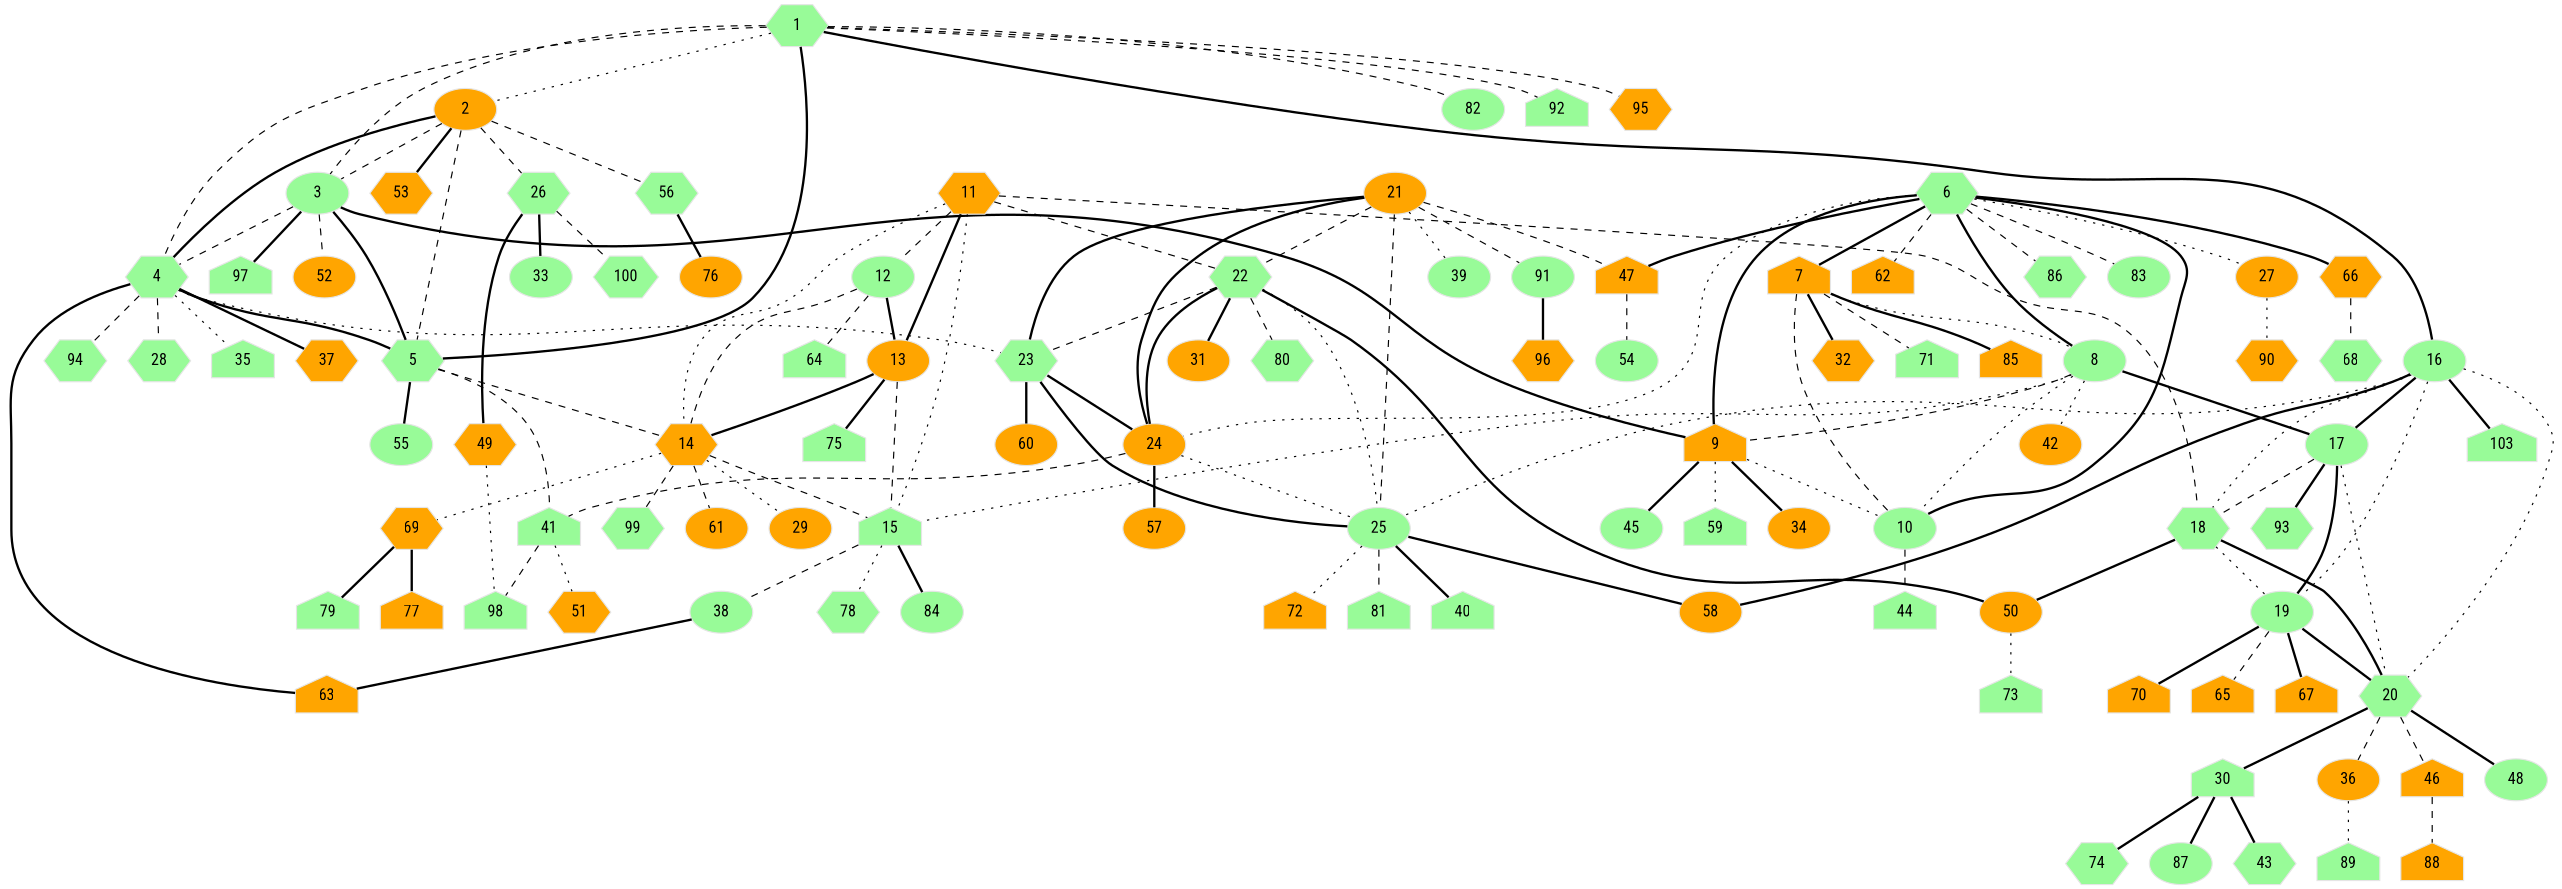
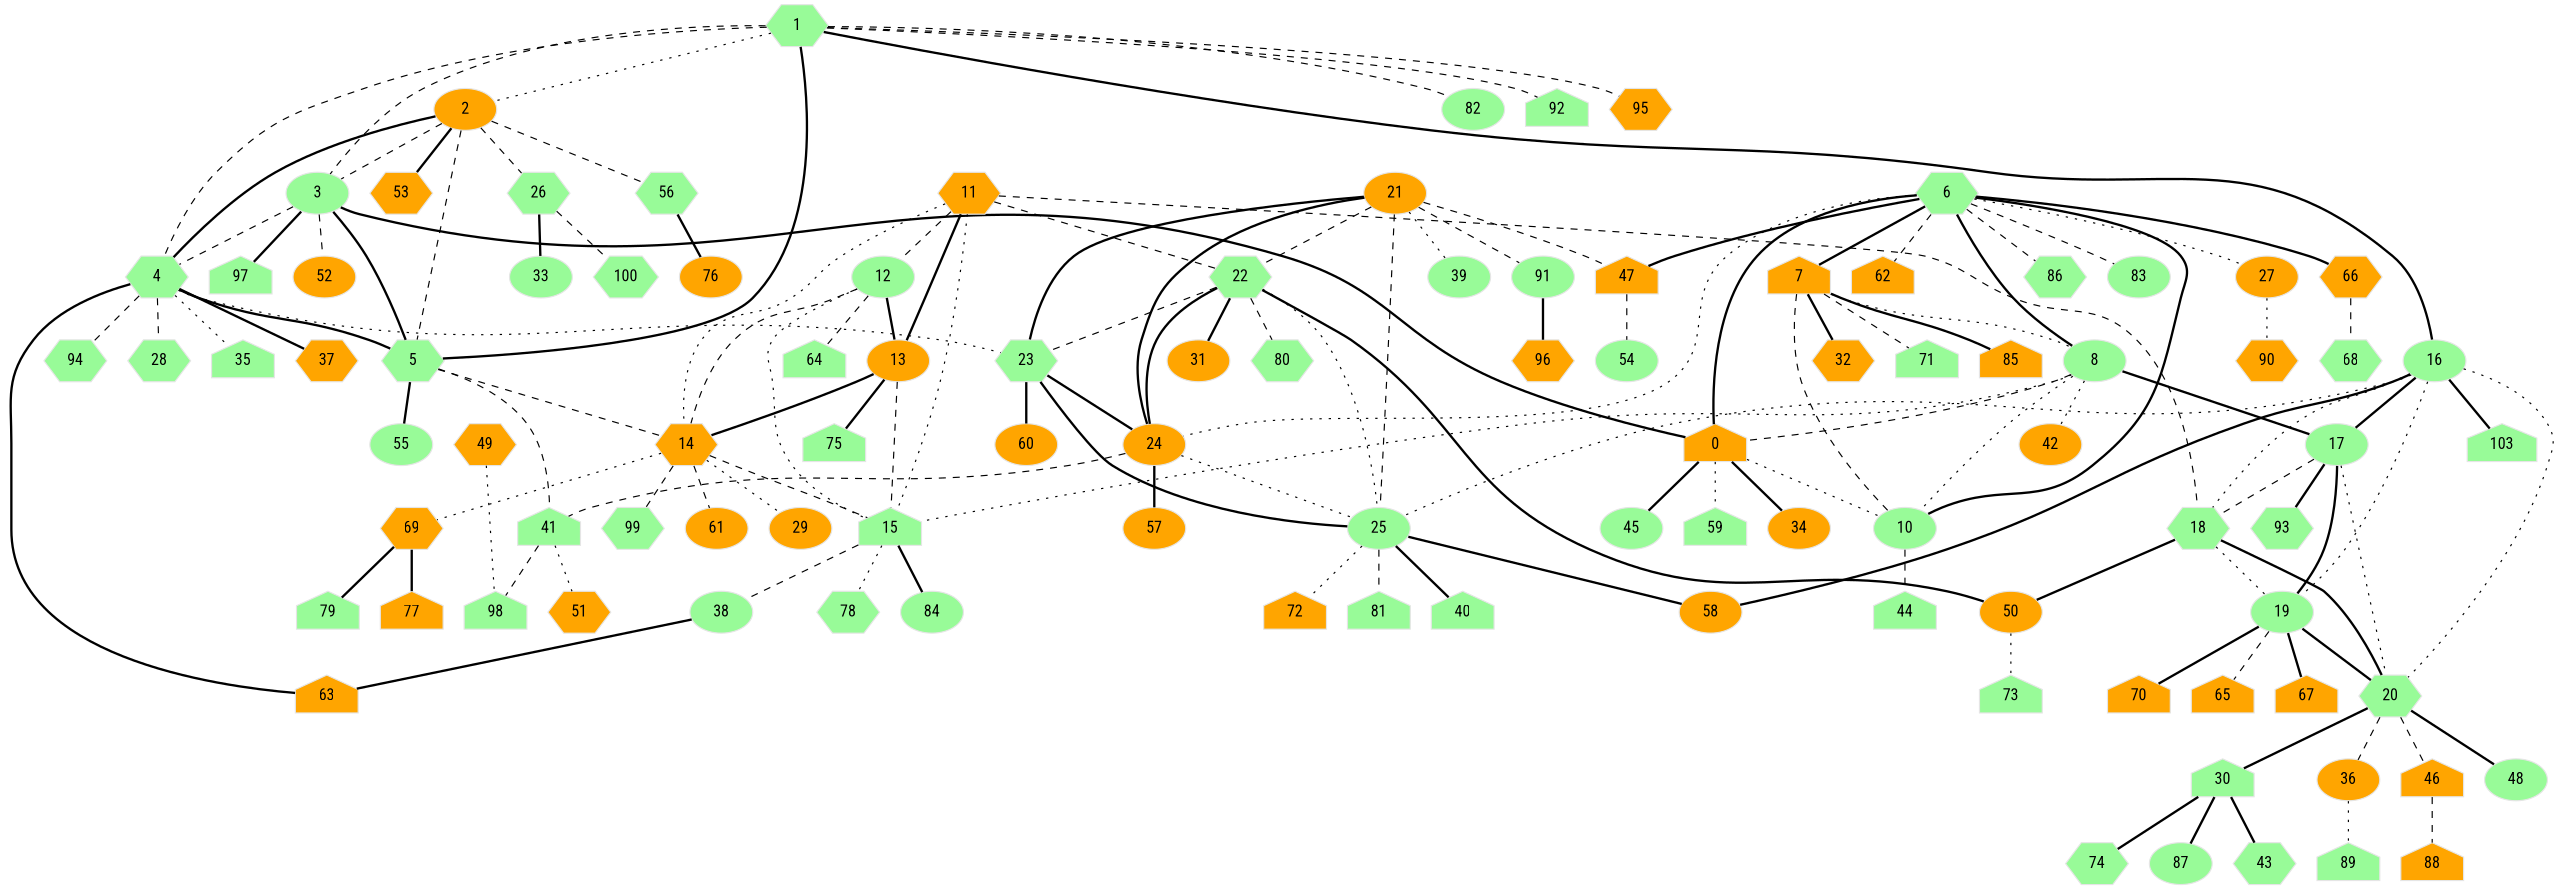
(486, 315) -> none
none -> (774, 400)
(1715, 445) -> (1715, 445)
